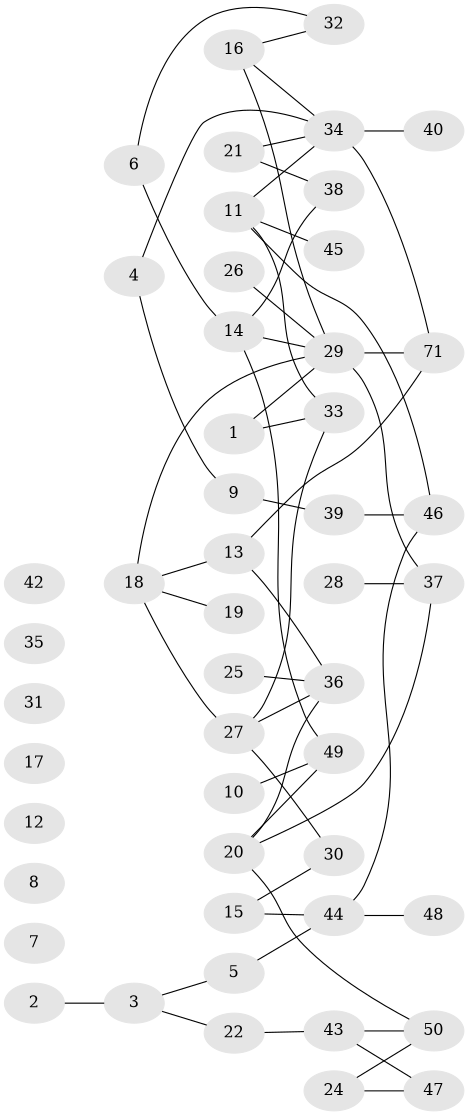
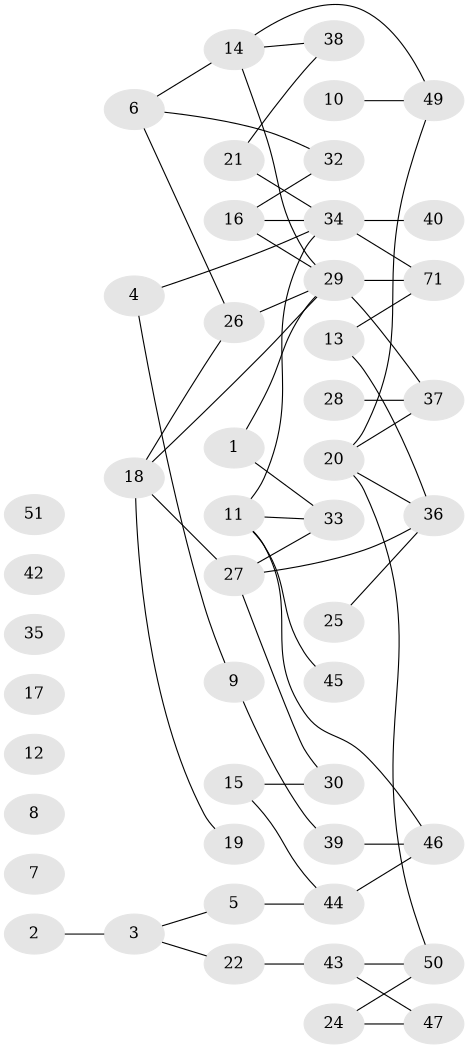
none -> (184, 216)
none -> (34, 515)
(184, 569) -> (183, 400)
(34, 704) -> none
(434, 916) -> none
